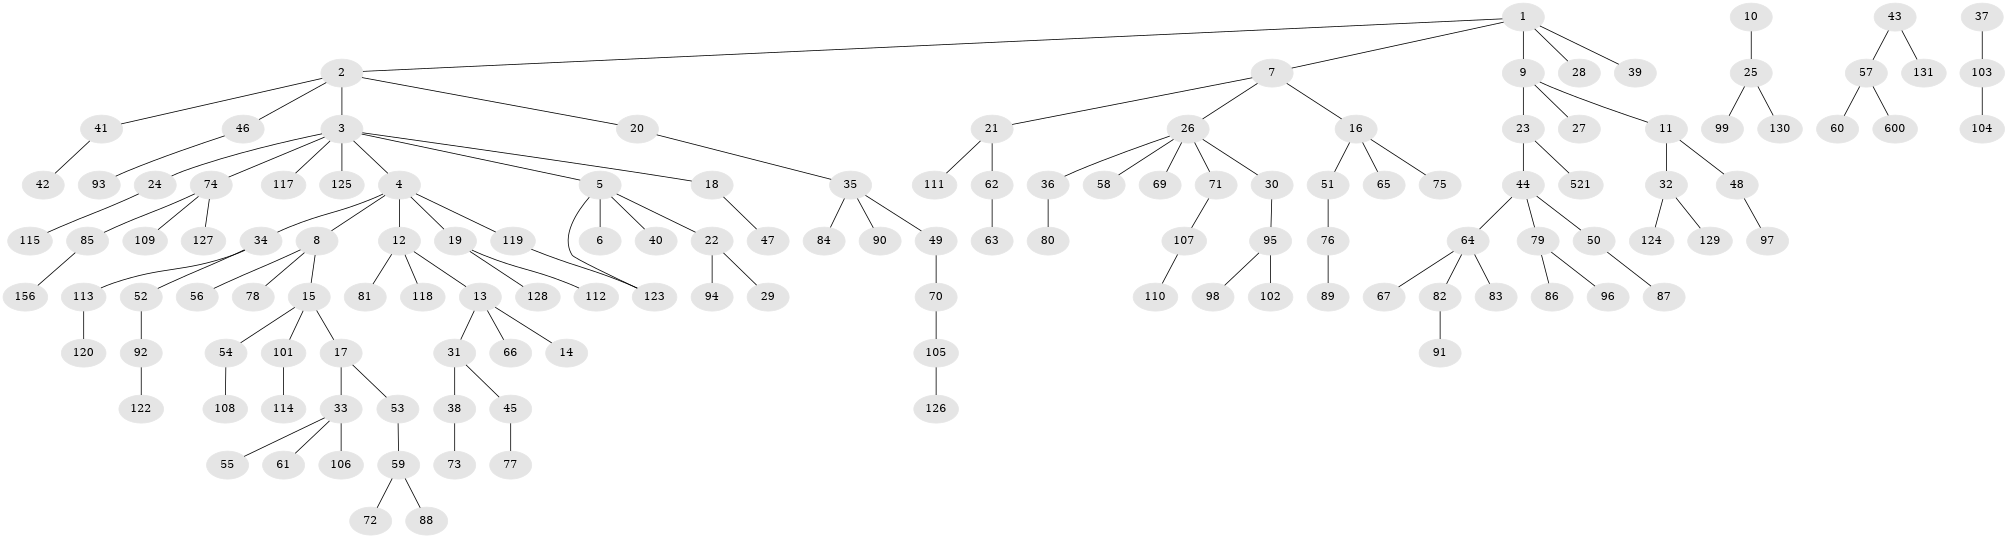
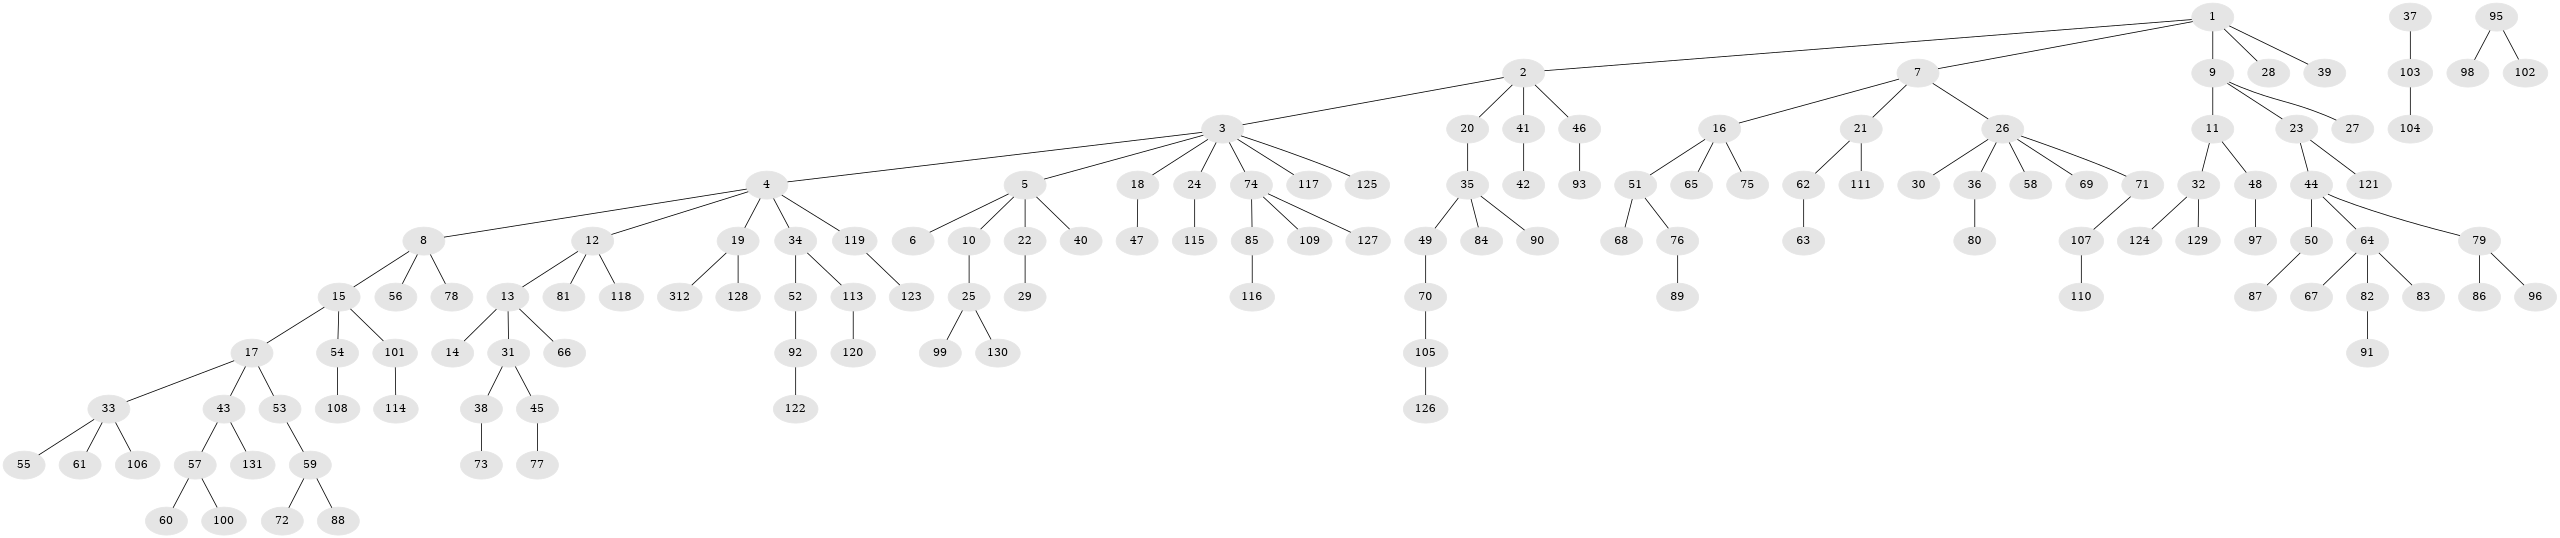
(1895, 129) -> (224, 521)
(1581, 185) -> (2369, 185)
(1271, 213) -> none
none -> (1622, 241)
(576, 258) -> (997, 213)
(25, 297) -> (1252, 297)
(596, 297) -> (680, 297)
(712, 297) -> none
none -> (238, 381)
